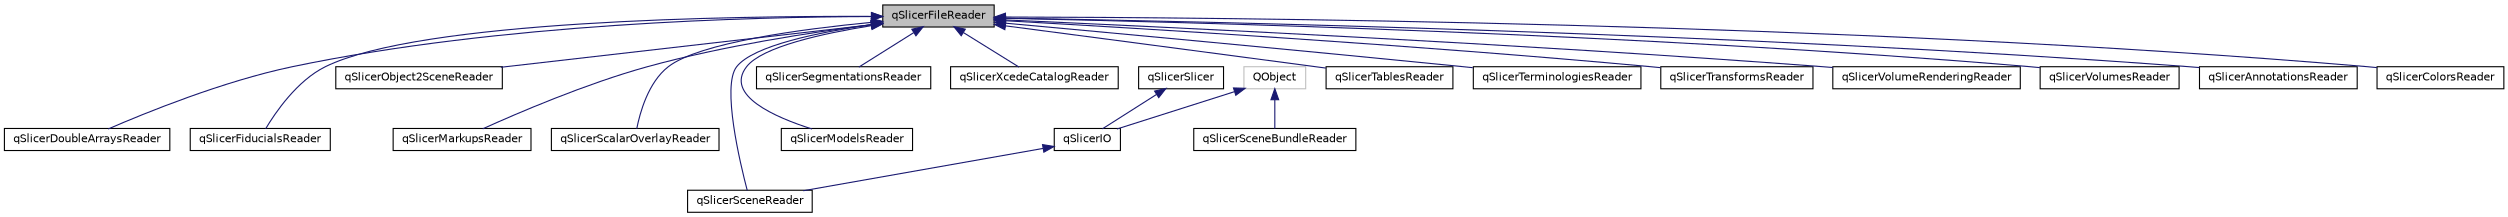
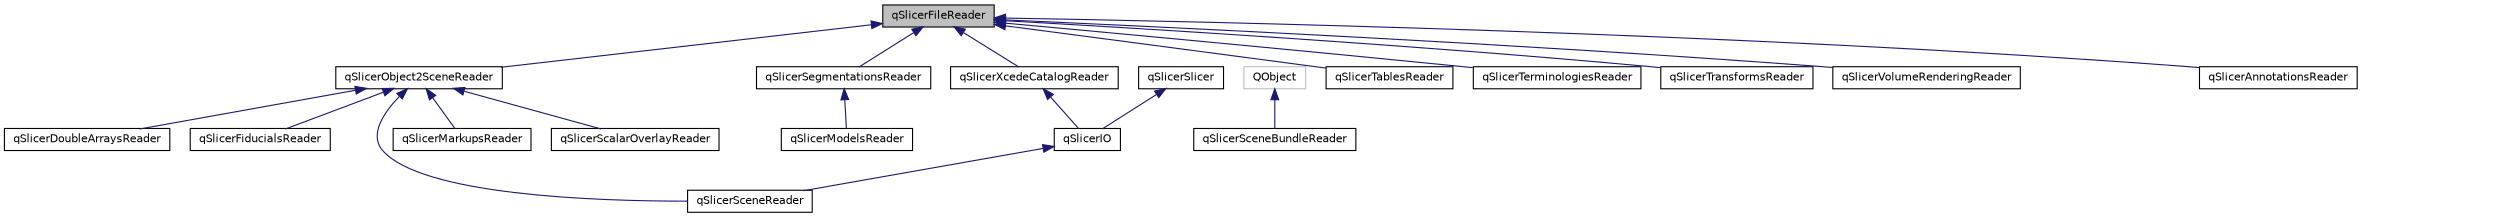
(553, 26) -> (334, 111)
(733, 43) -> (533, 110)
(743, 61) -> (500, 190)
(311, 63) -> (247, 110)
(663, 63) -> (444, 113)
(748, 65) -> (846, 114)
(2110, 78) -> none
(2440, 78) -> none
(1176, 110) -> (1065, 113)
